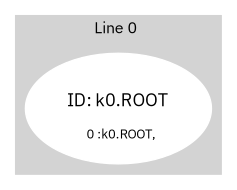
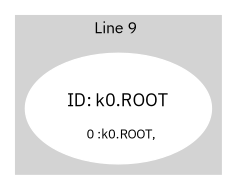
(118, 29) -> (118, 29)
